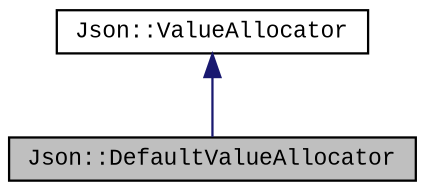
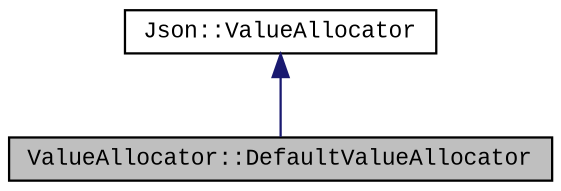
(212, 159) -> (281, 159)
